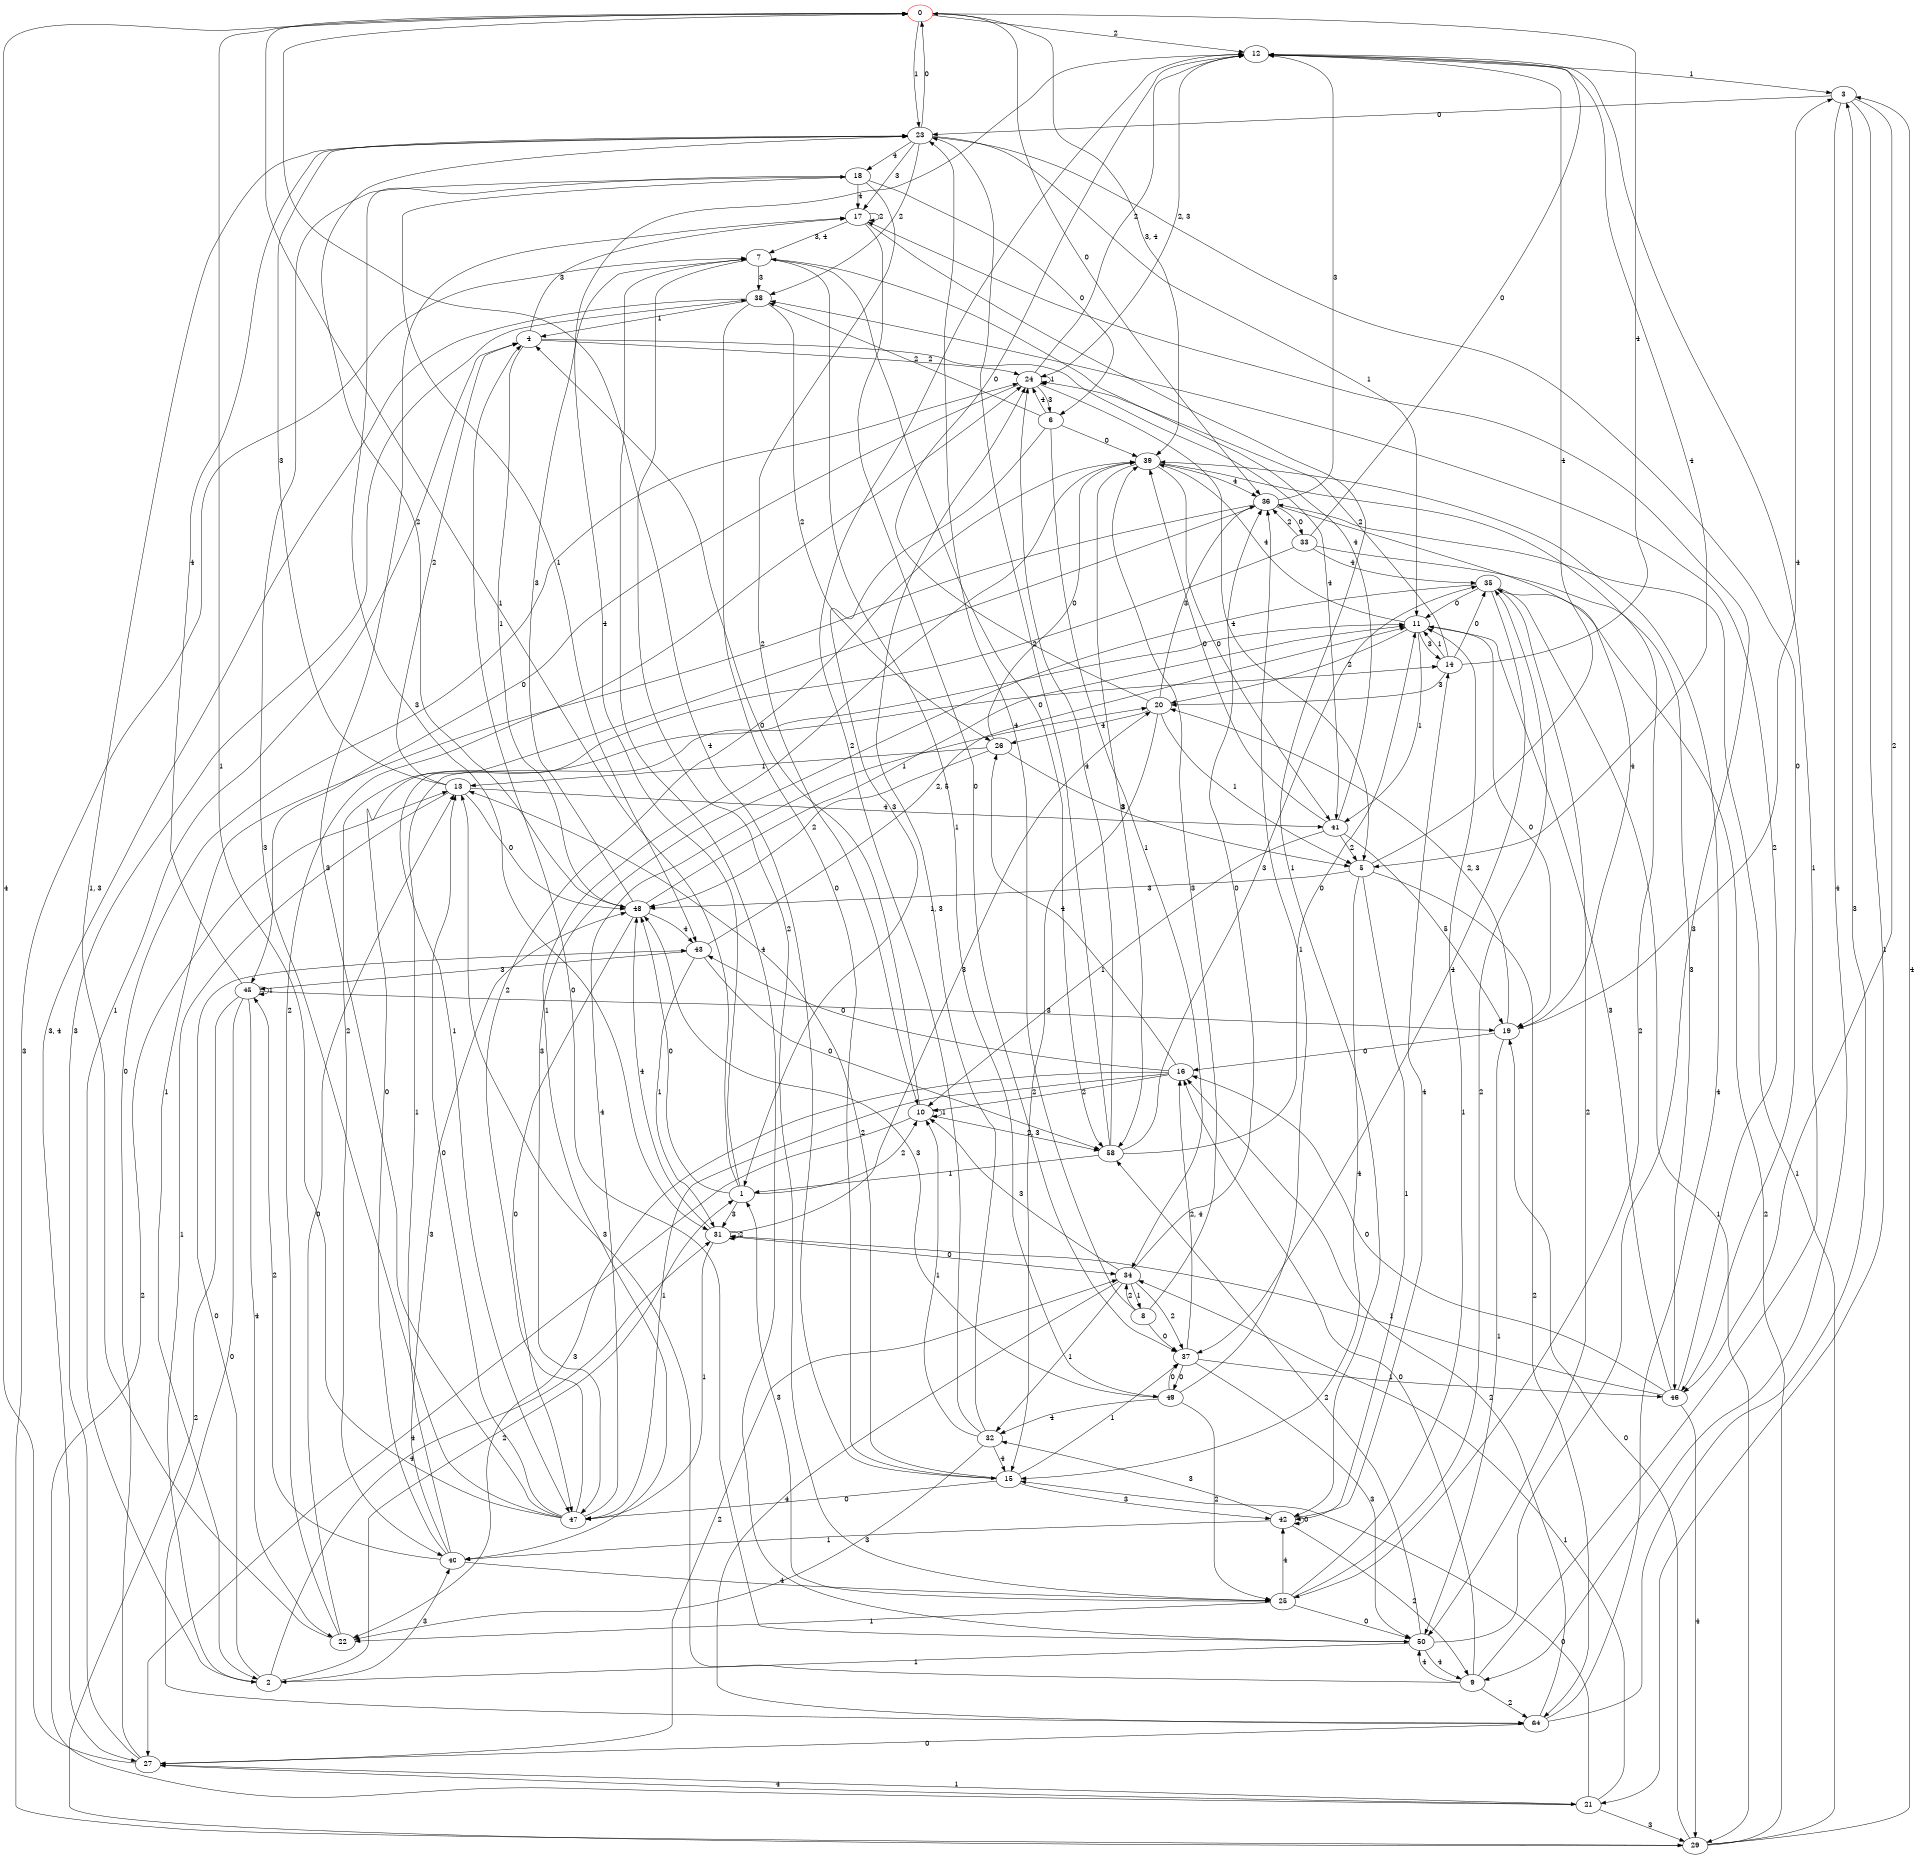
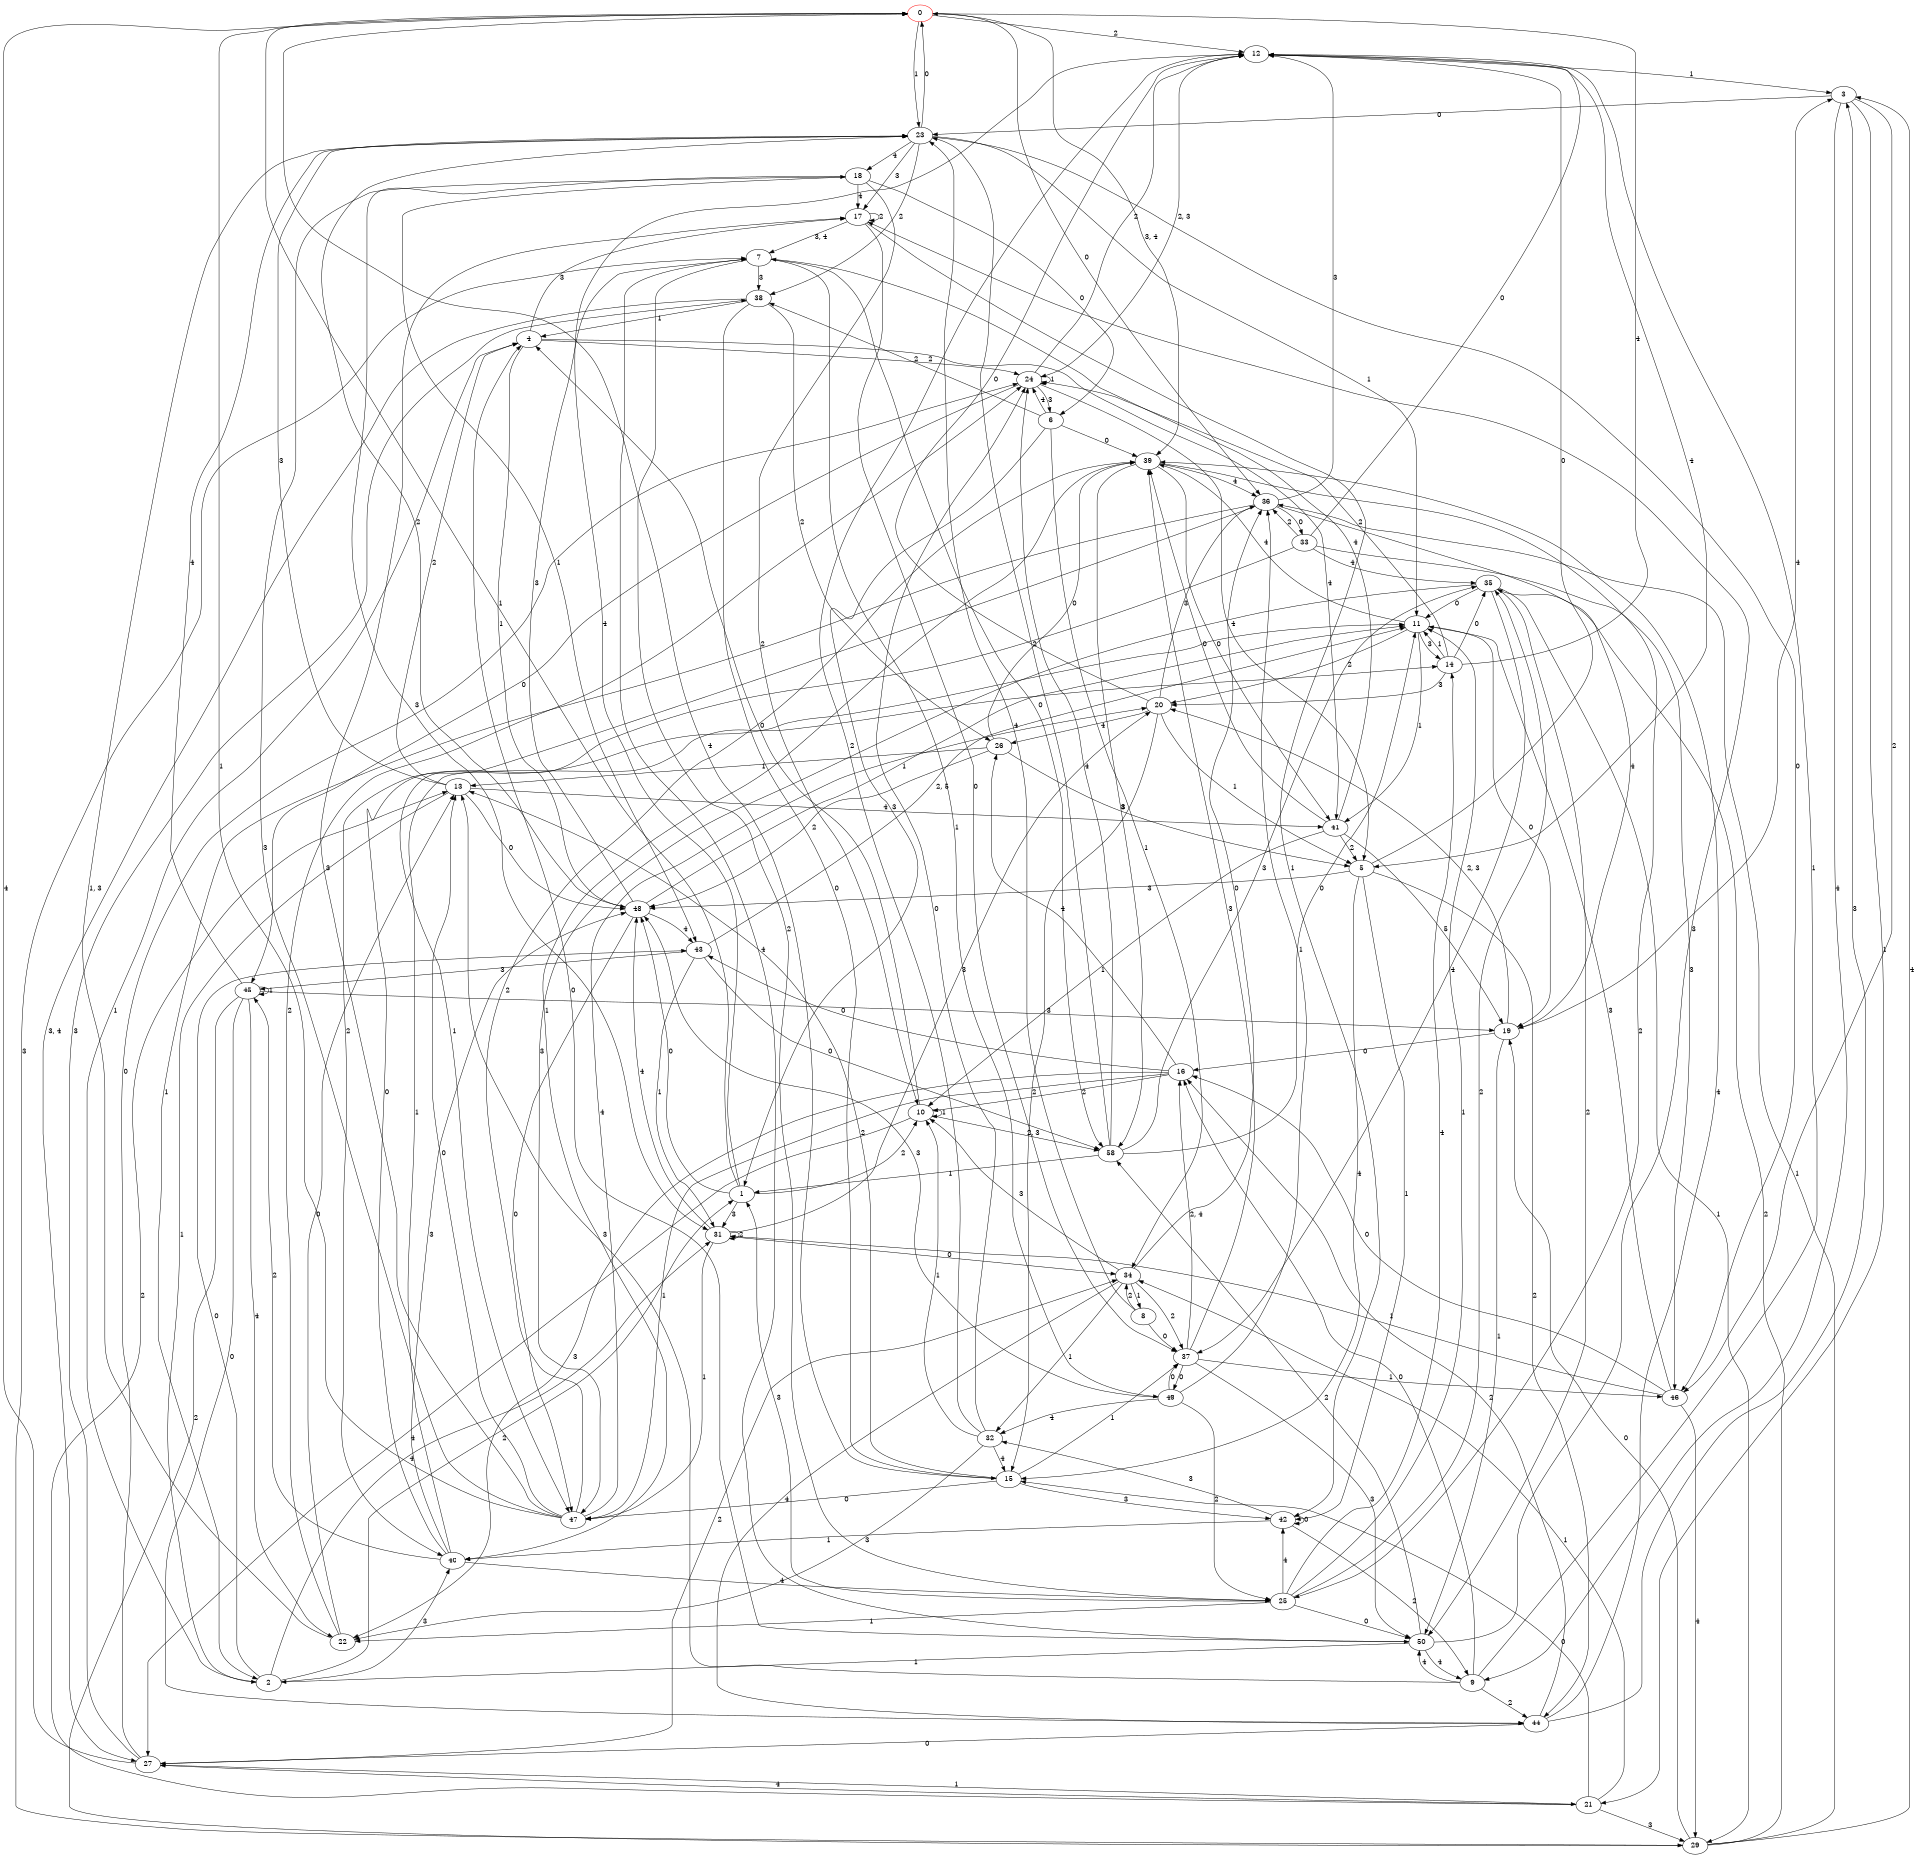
(1563, 461) -> (1563, 461)
(1646, 546) -> none
(1191, 889) -> (1228, 915)
(937, 909) -> (937, 909)
(1422, 1121) -> (1440, 1162)
(1536, 1724) -> (1536, 1724)
